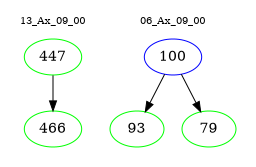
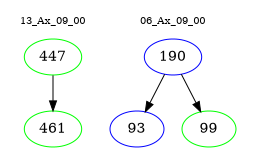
(173, 57) -> (173, 57)
(53, 129) -> (53, 129)
(137, 129) -> (137, 129)
(209, 129) -> (209, 129)
